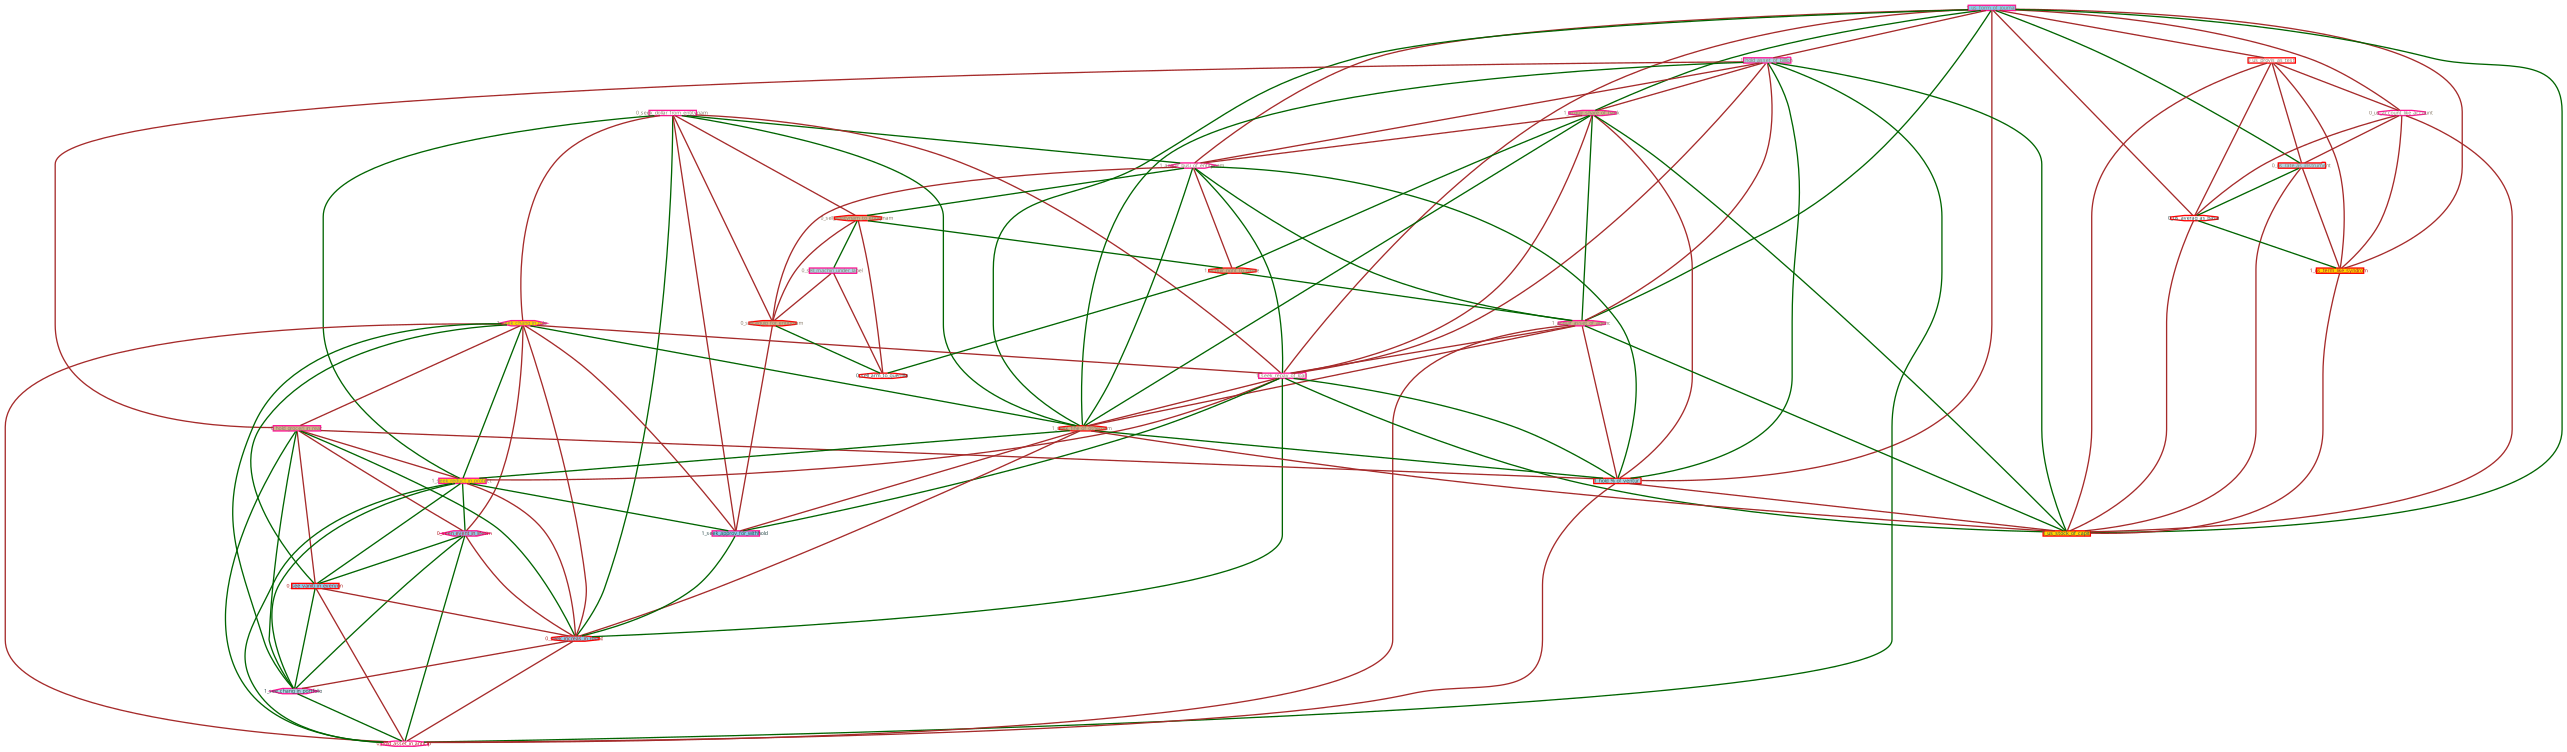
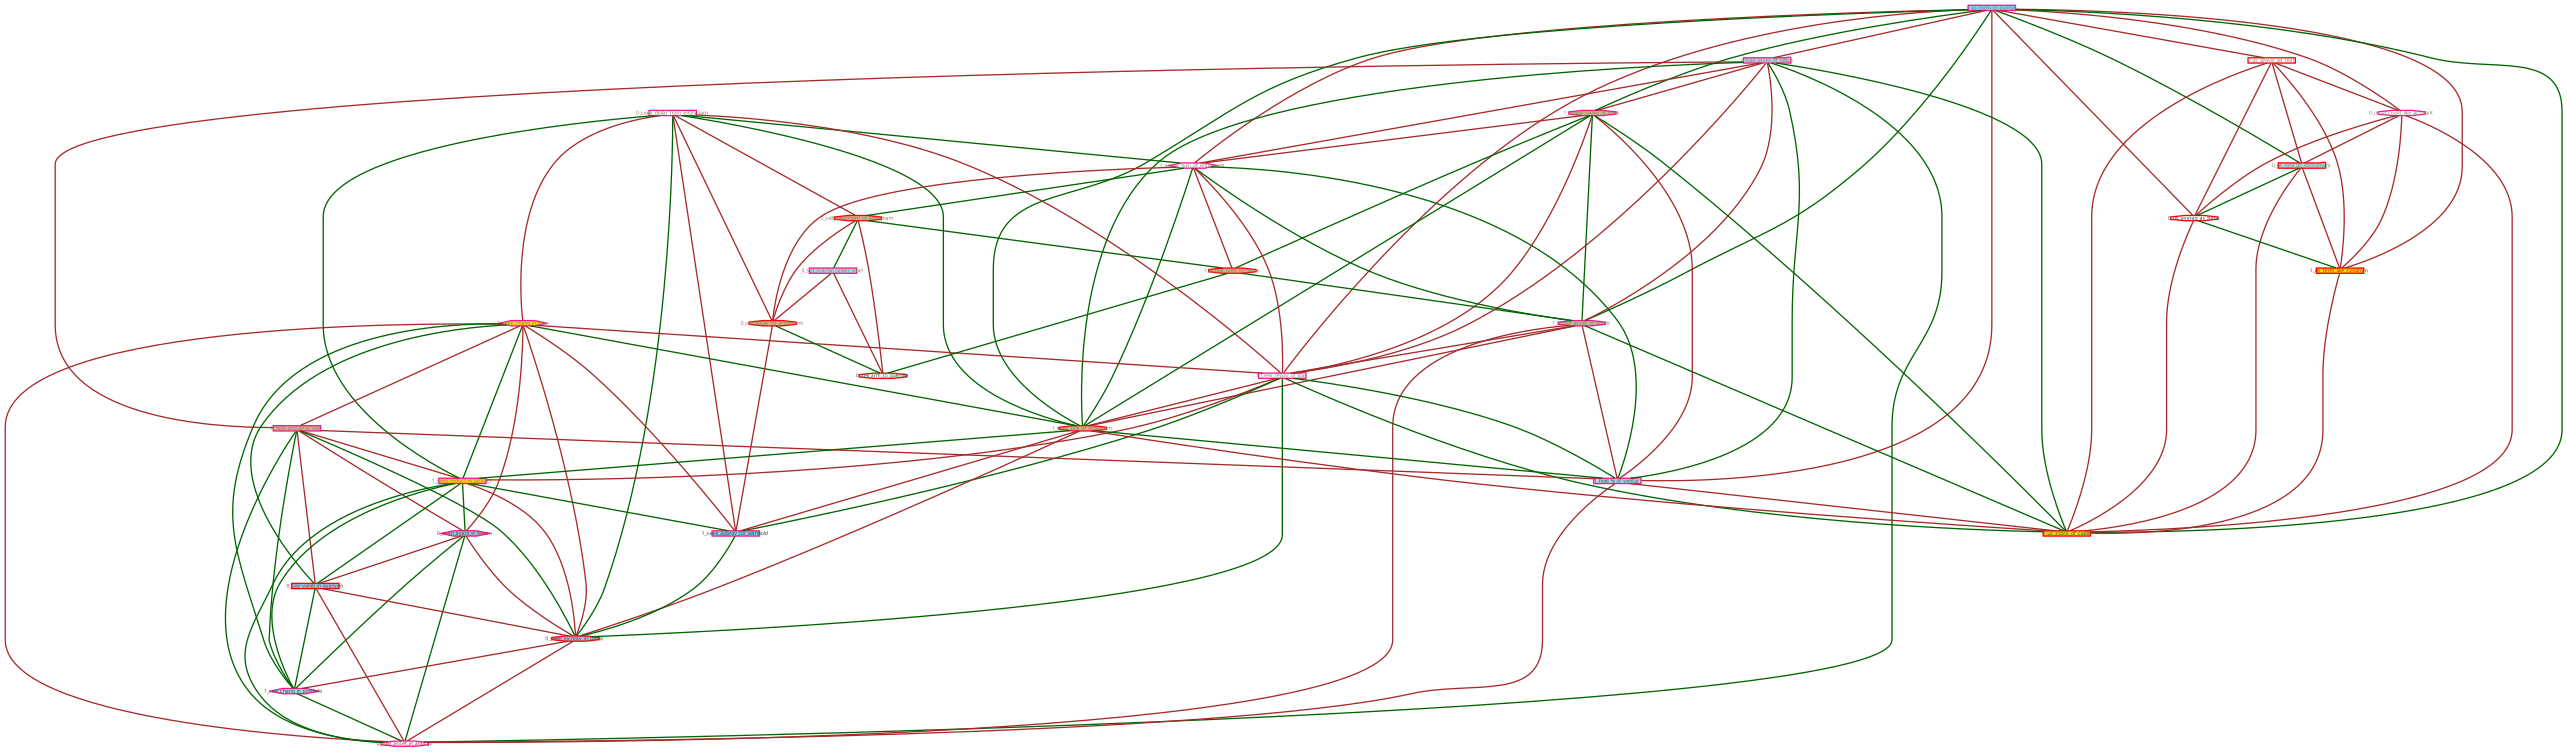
(1267, 265) -> (1267, 265)
(1617, 481) -> (1617, 481)
(390, 560) -> (390, 560)
